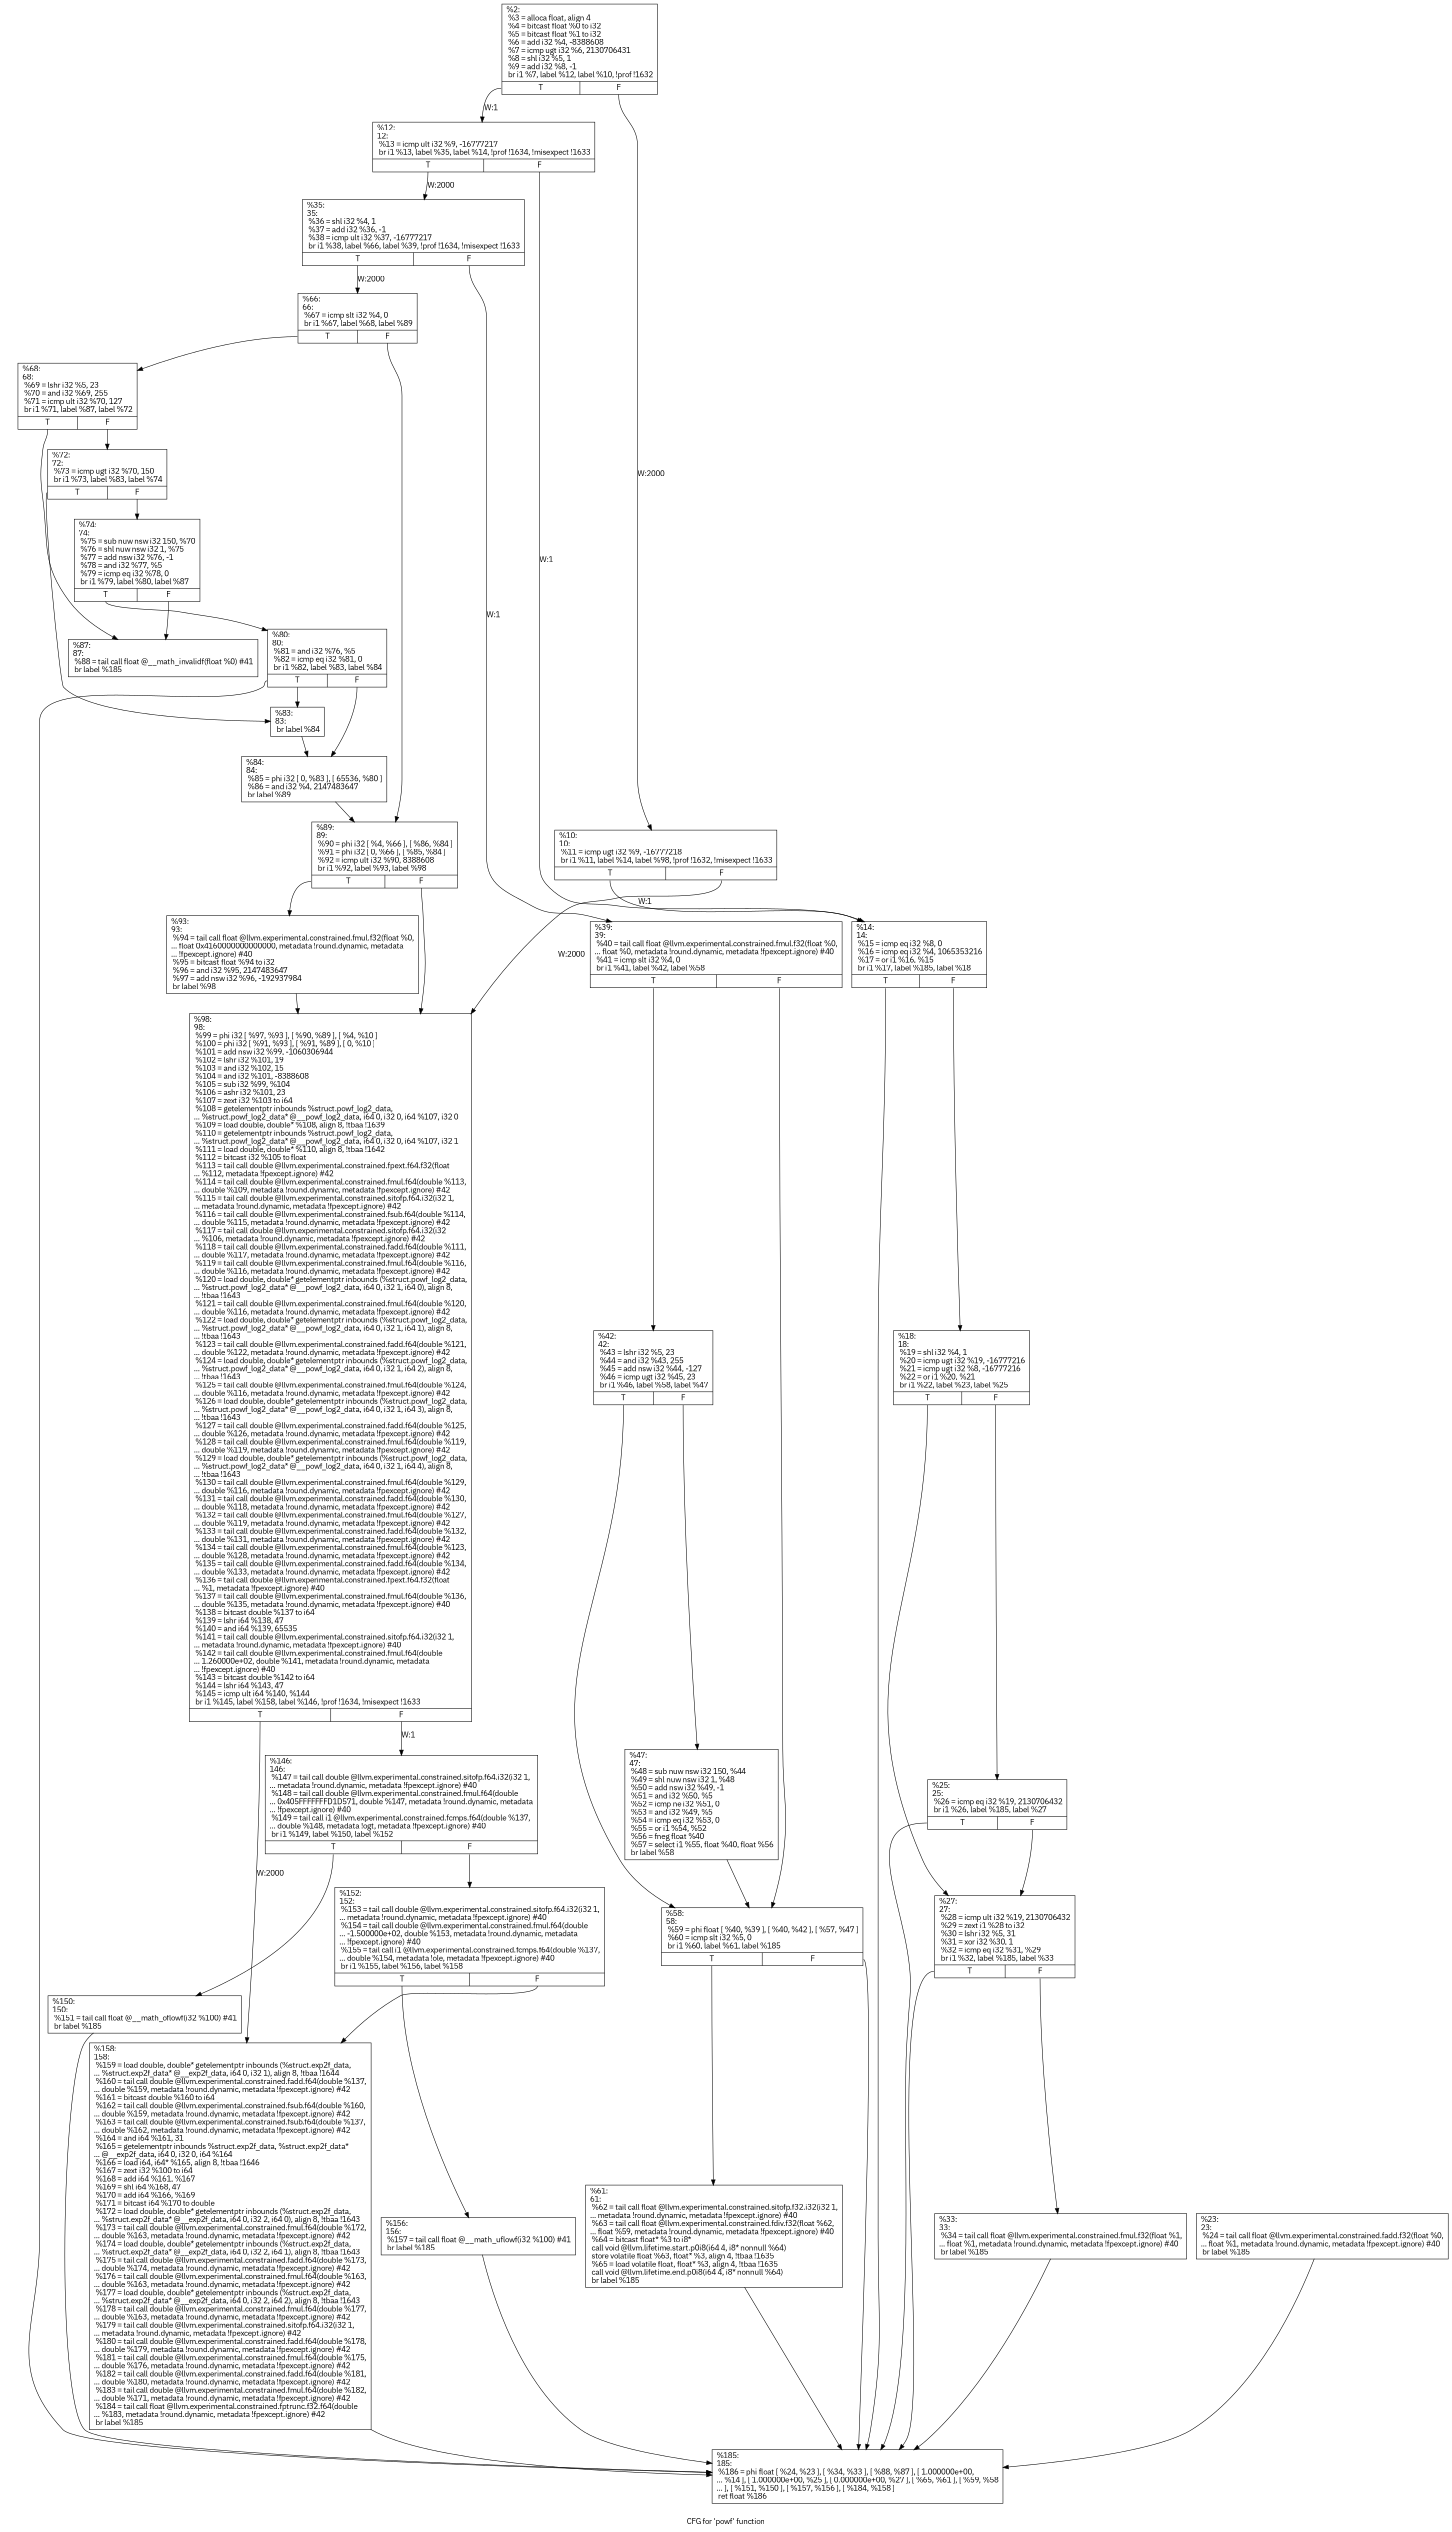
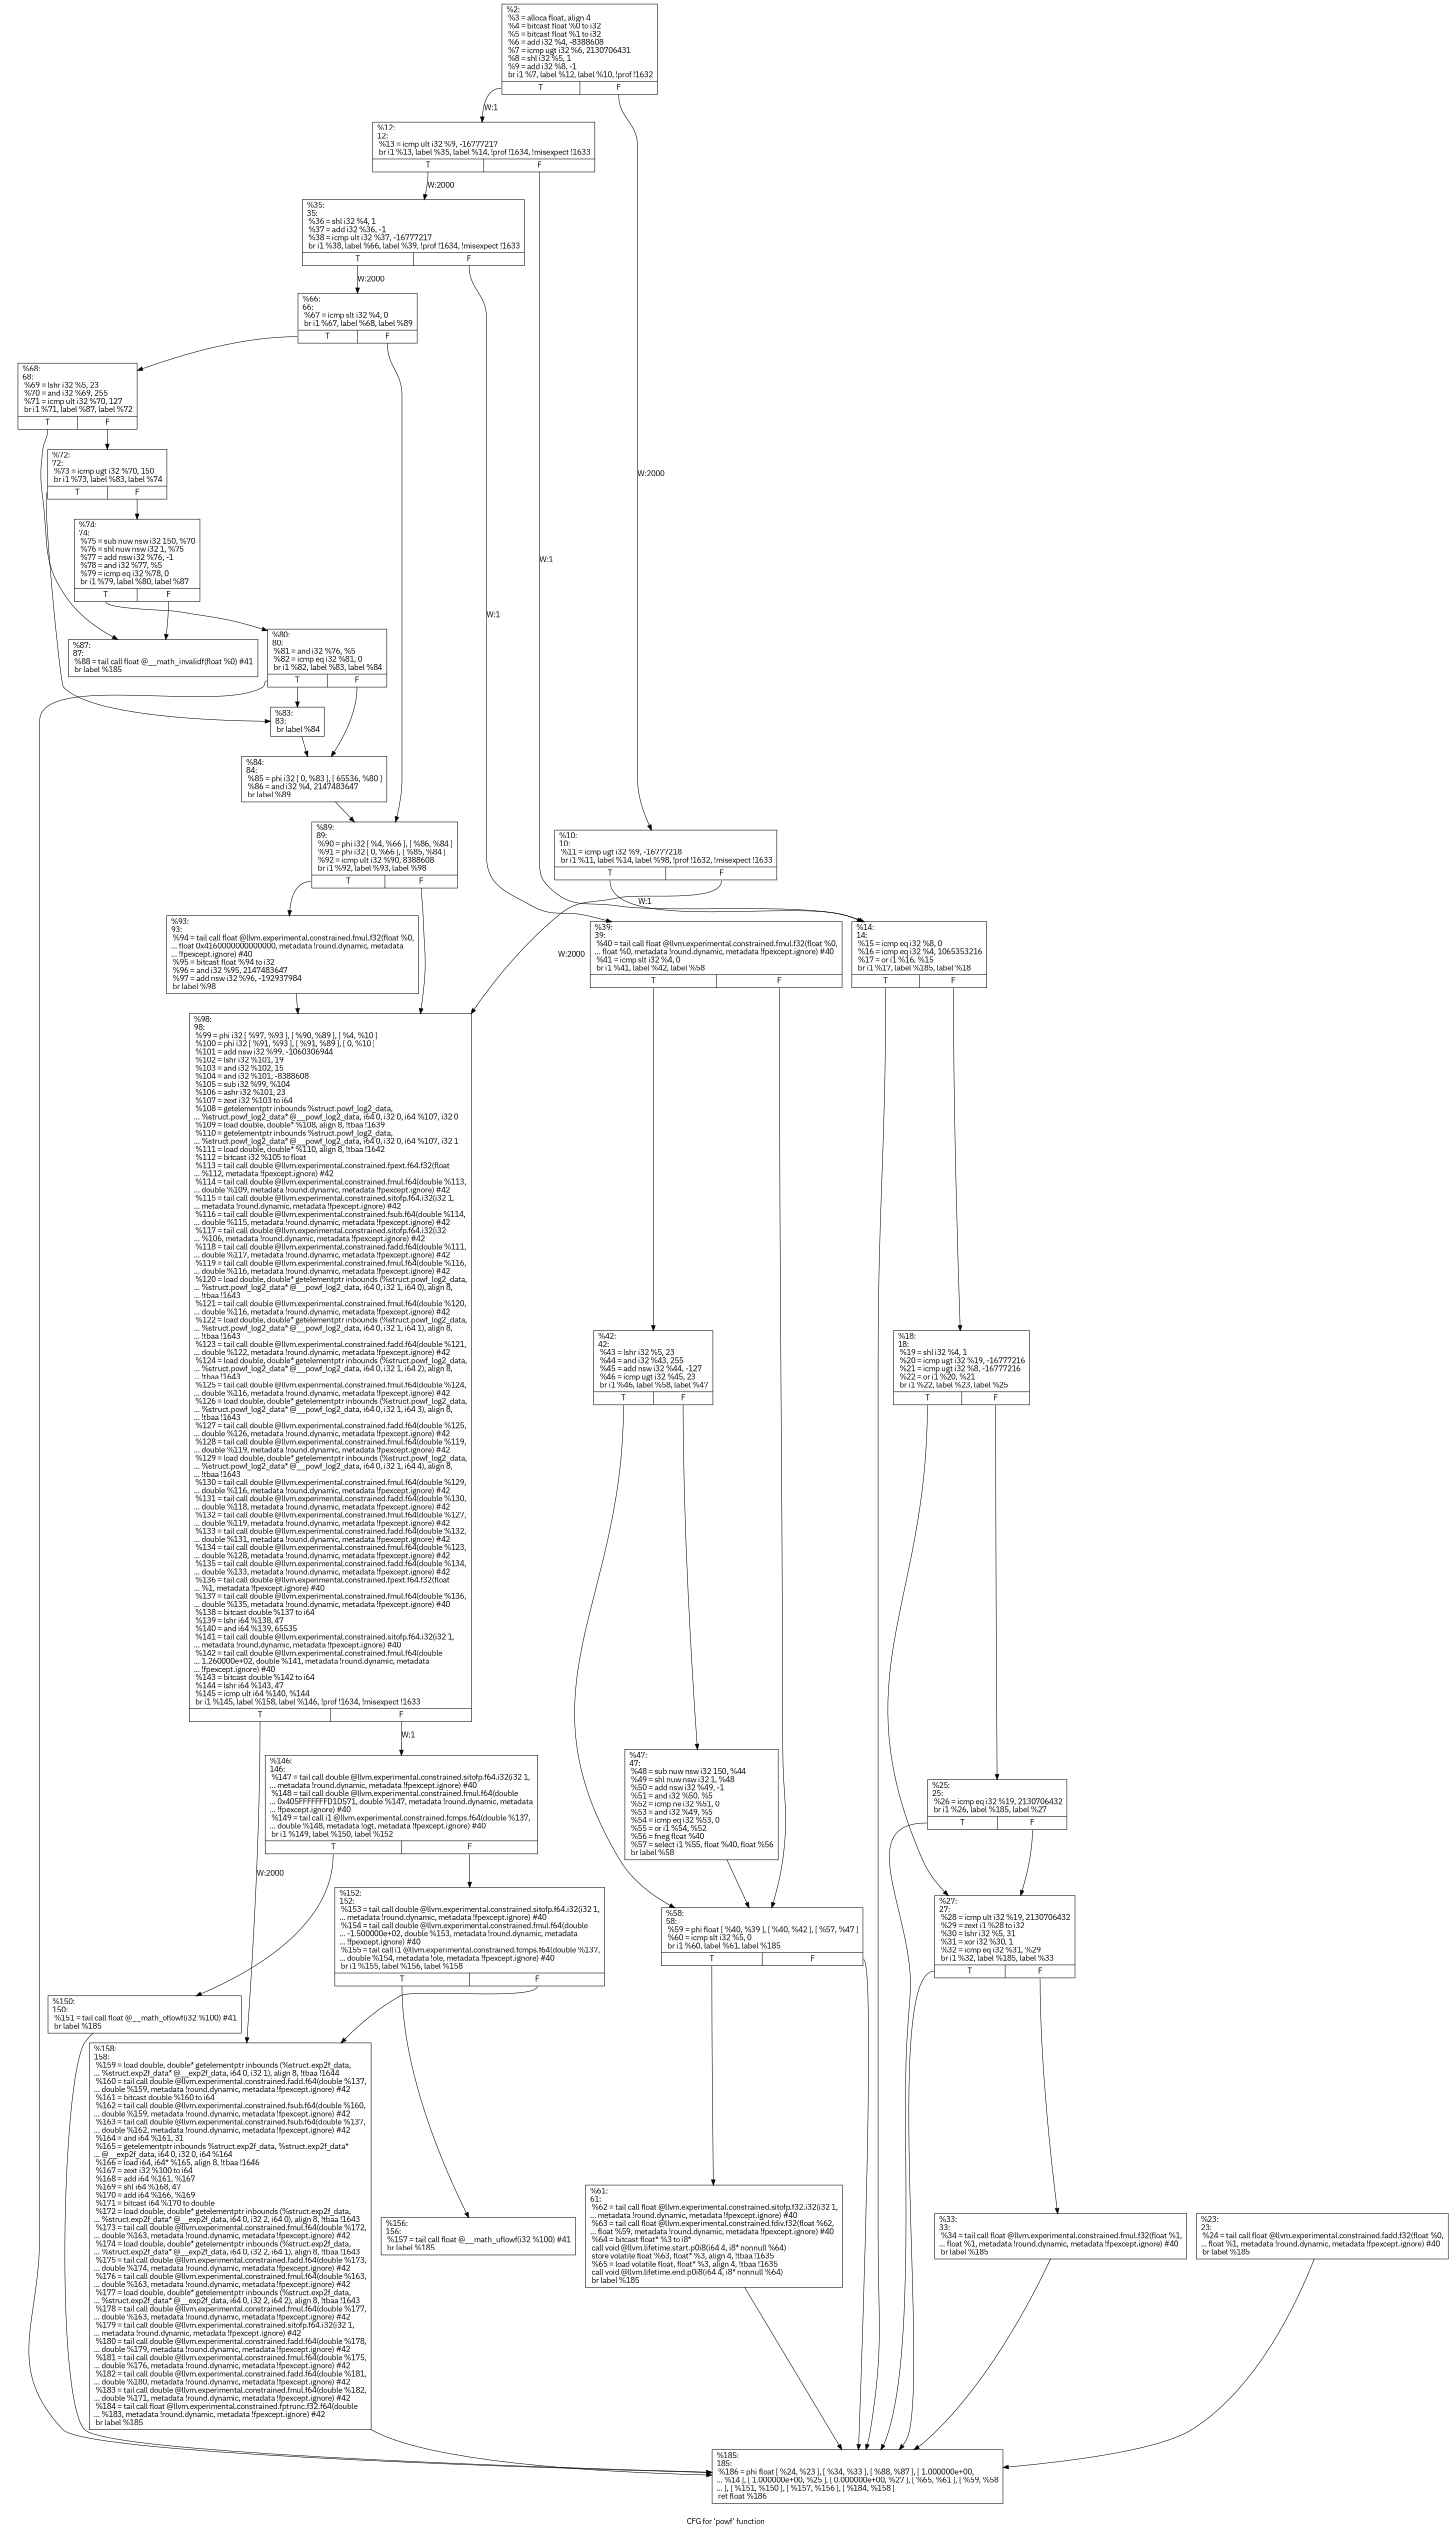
(554, 2405) -> none
